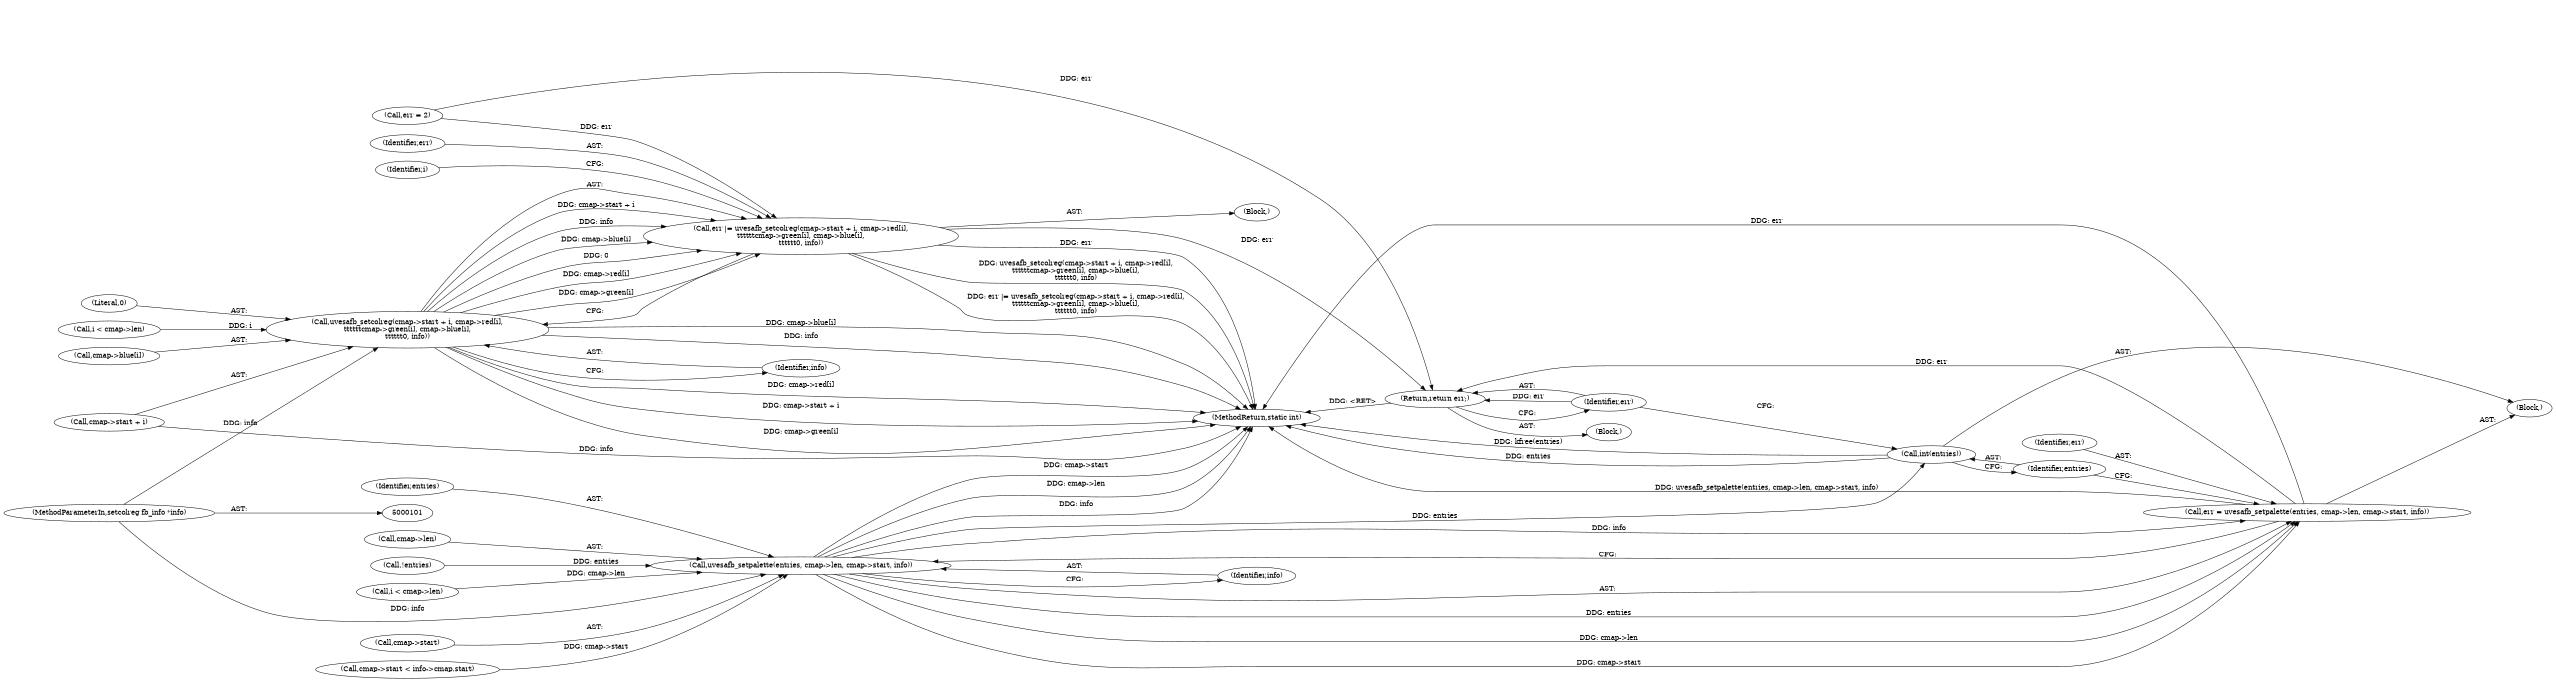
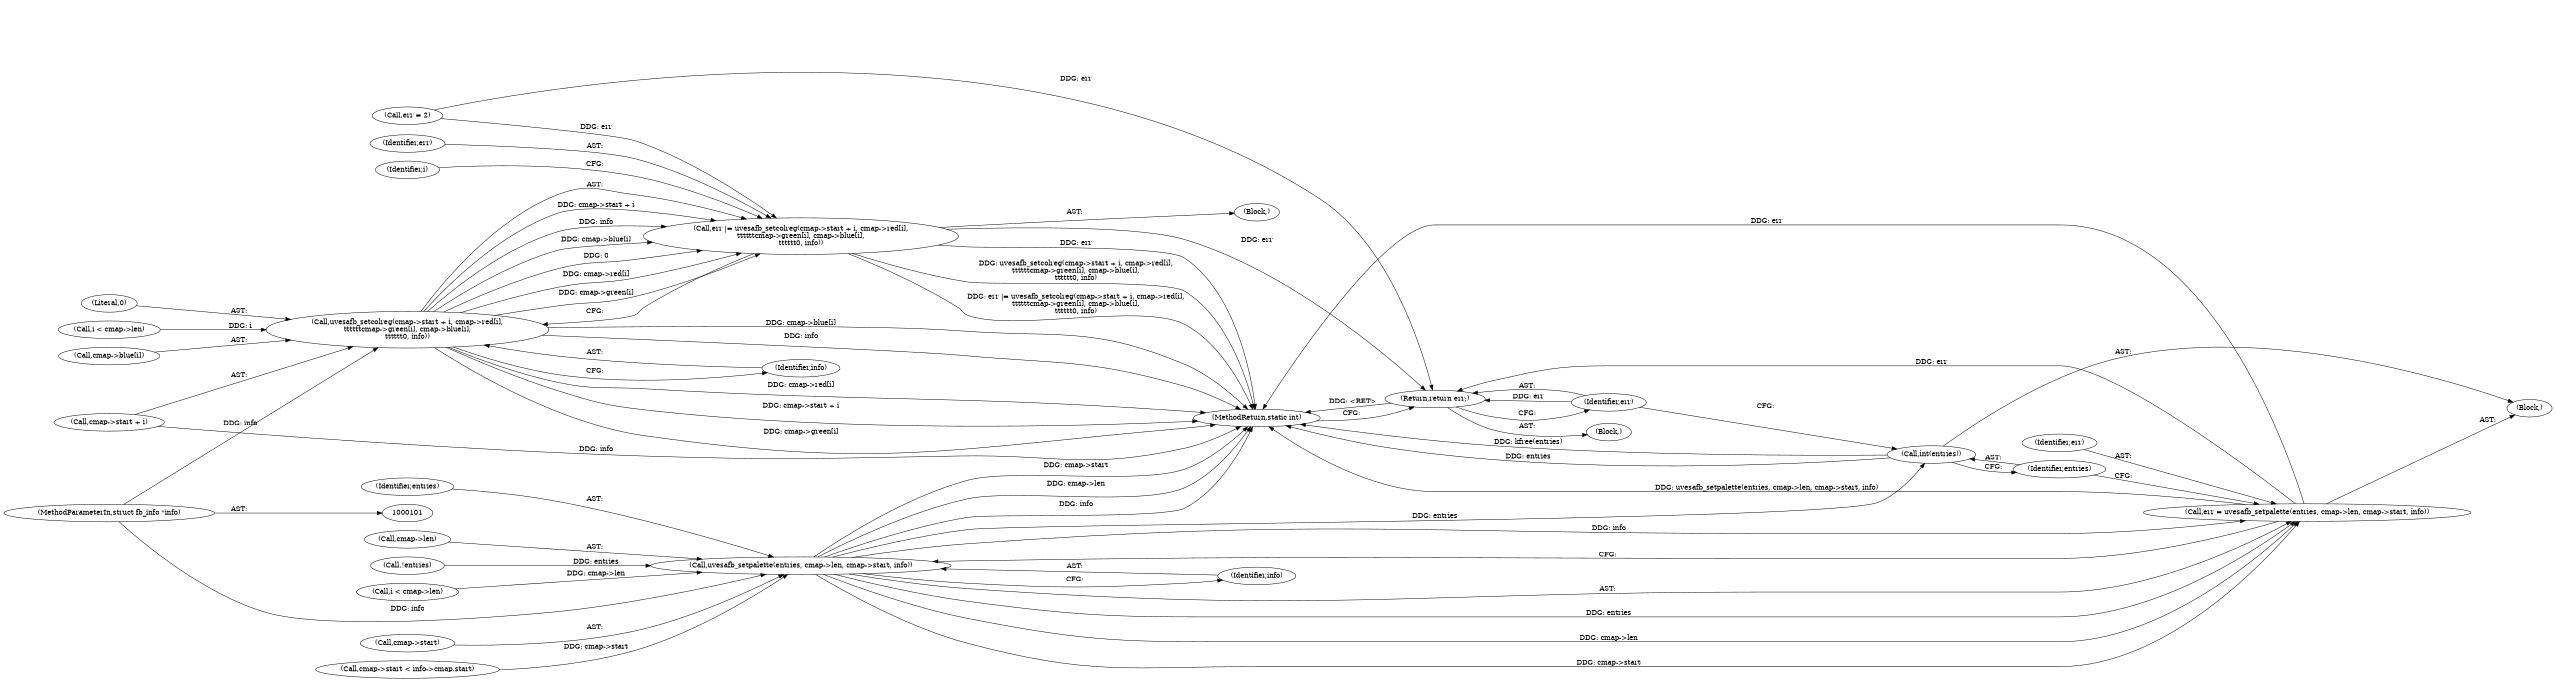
none -> (1364, 419)
(109, 513) -> (109, 513)
(408, 513) -> (408, 513)
